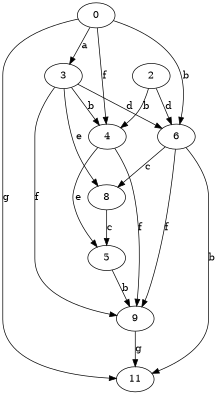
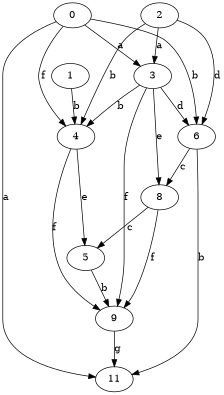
none -> (157, 42)
none -> (70, 76)
(6, 197) -> (6, 197)
(165, 226) -> (148, 258)
